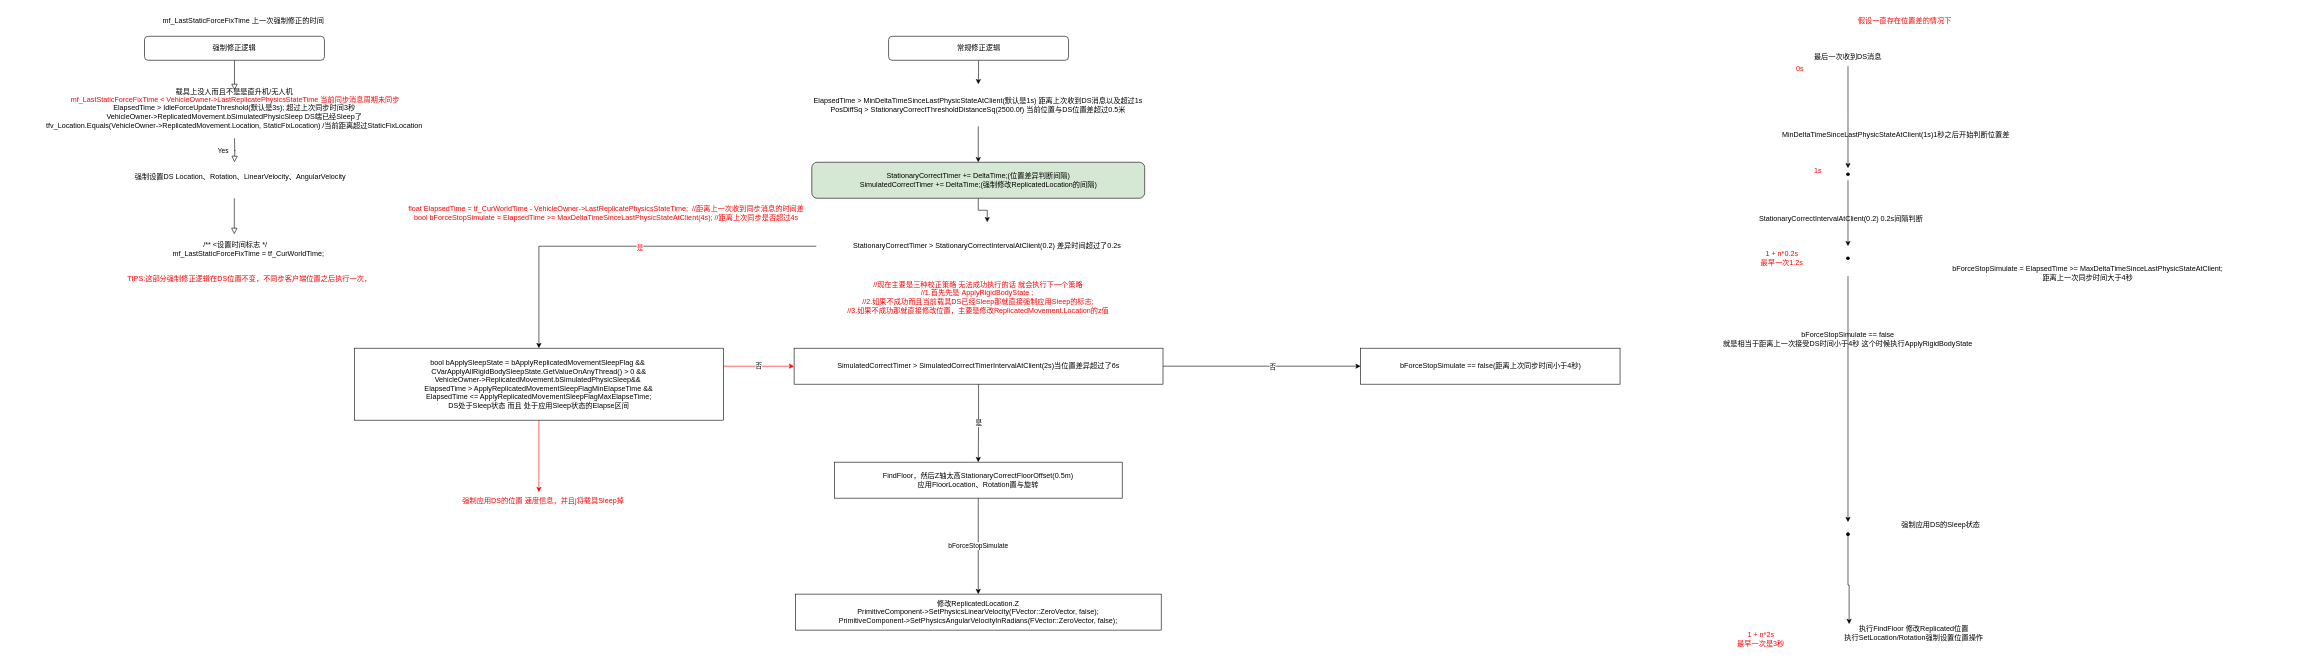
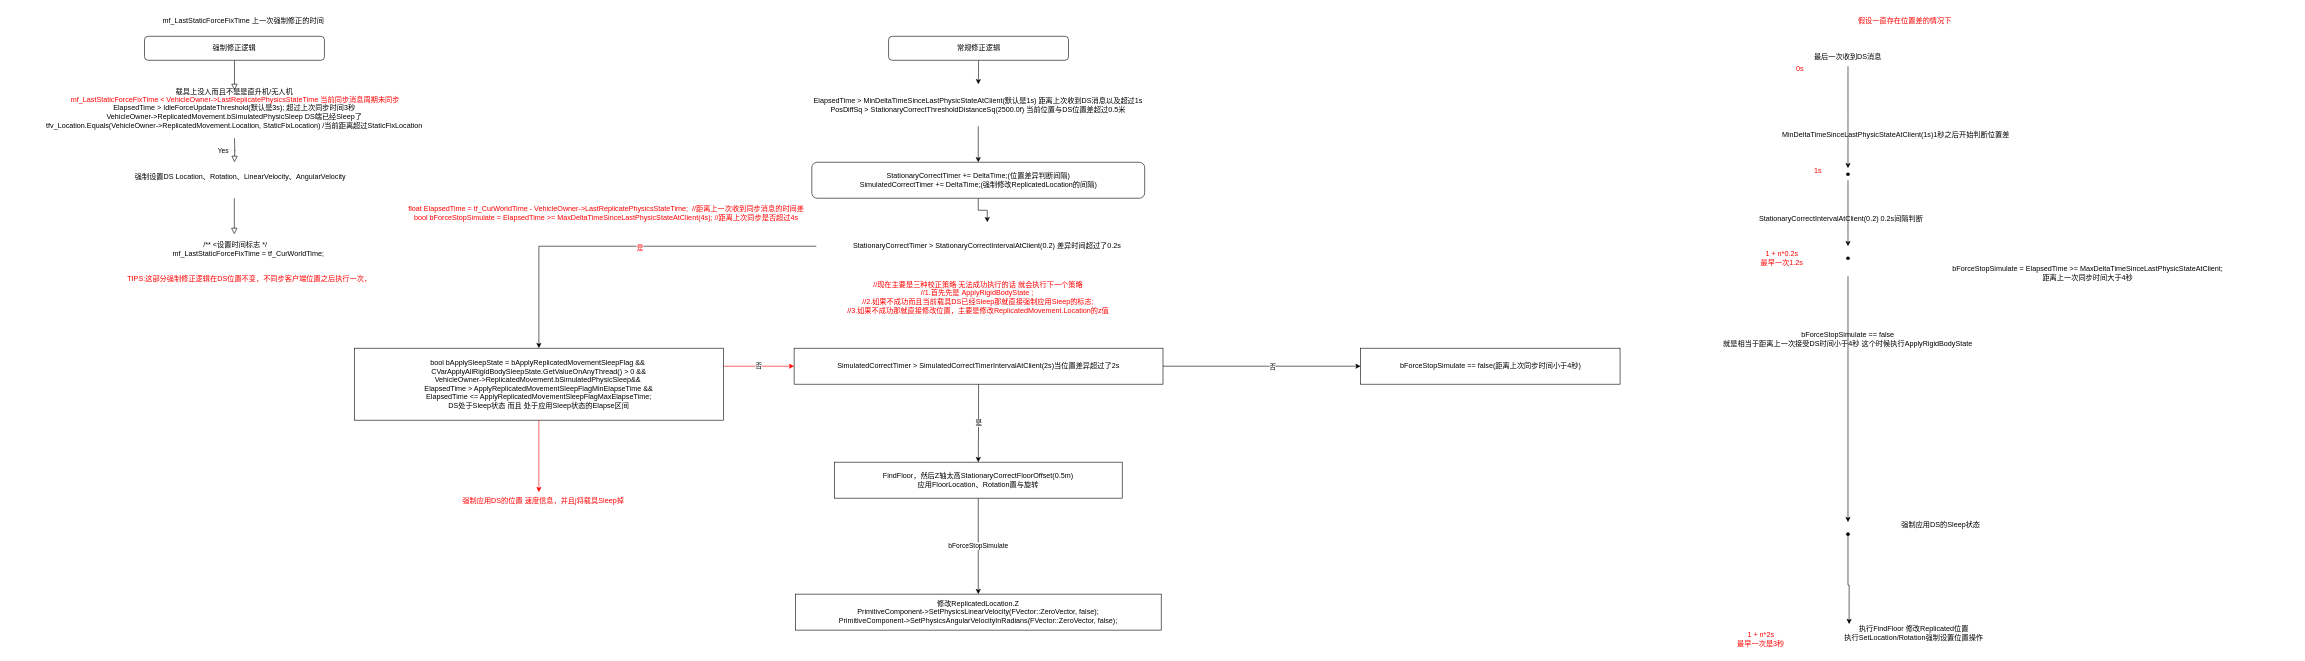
(978, 180) -> (978, 180)
(979, 366) -> (979, 366)
